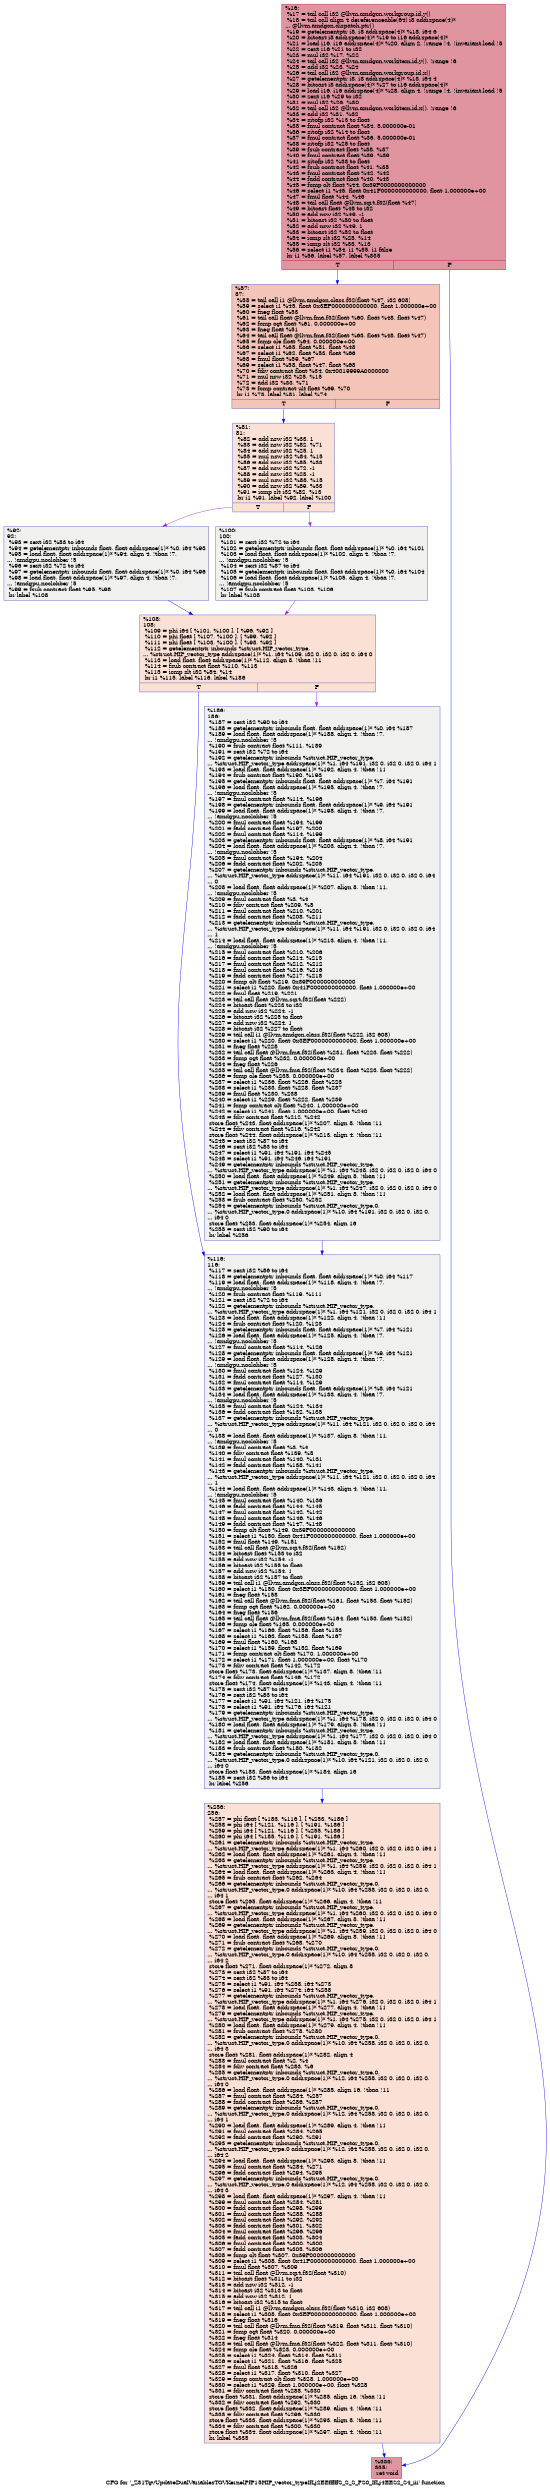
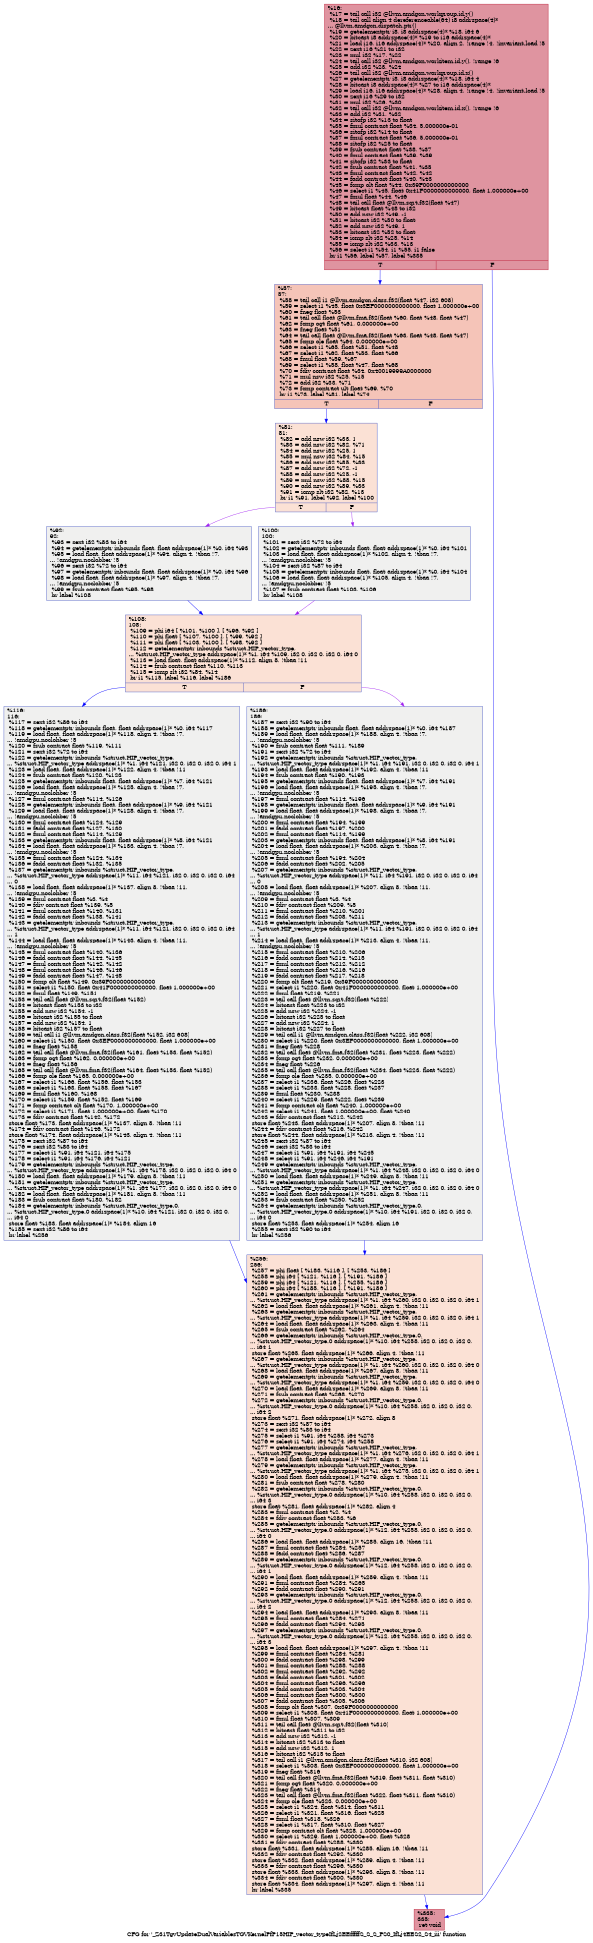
(322, 1246) -> (365, 1246)
